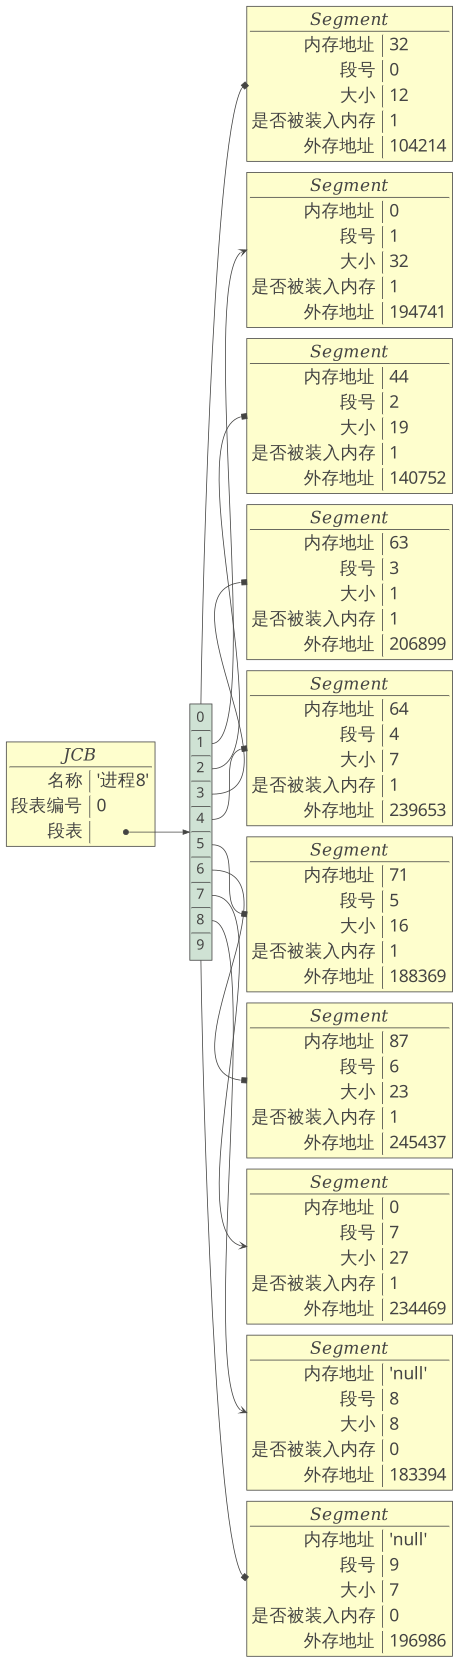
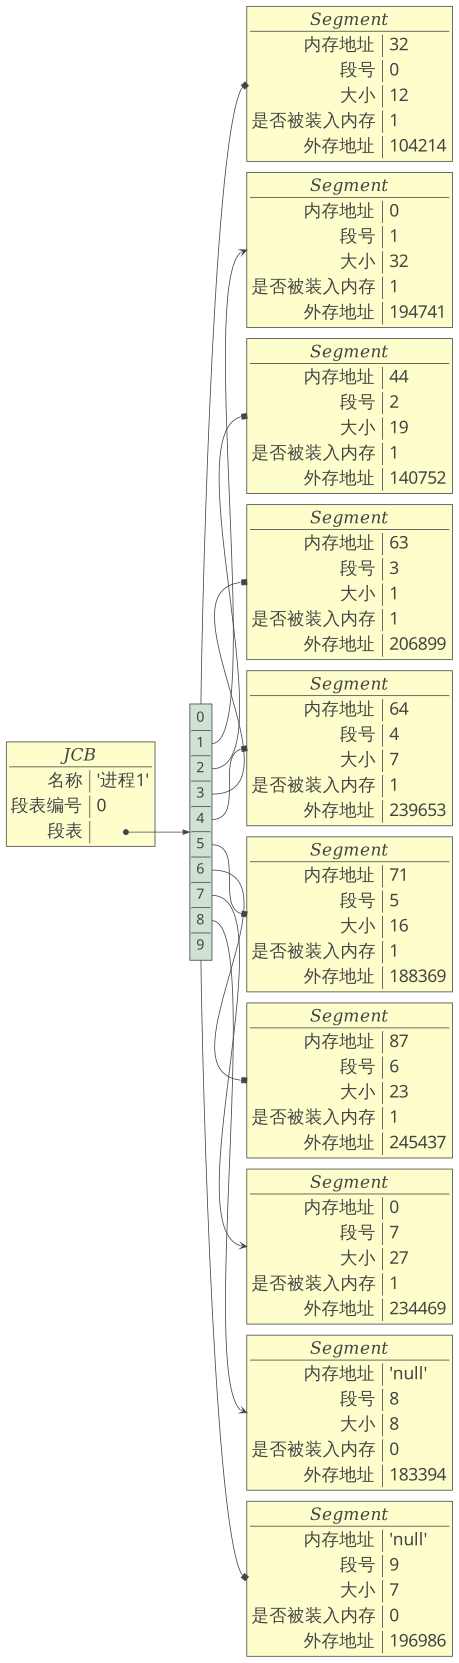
(121, 781) -> (121, 781)
